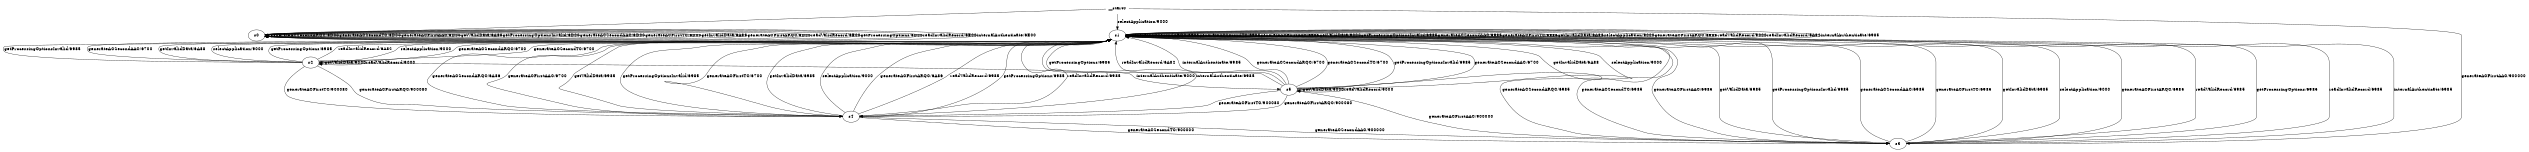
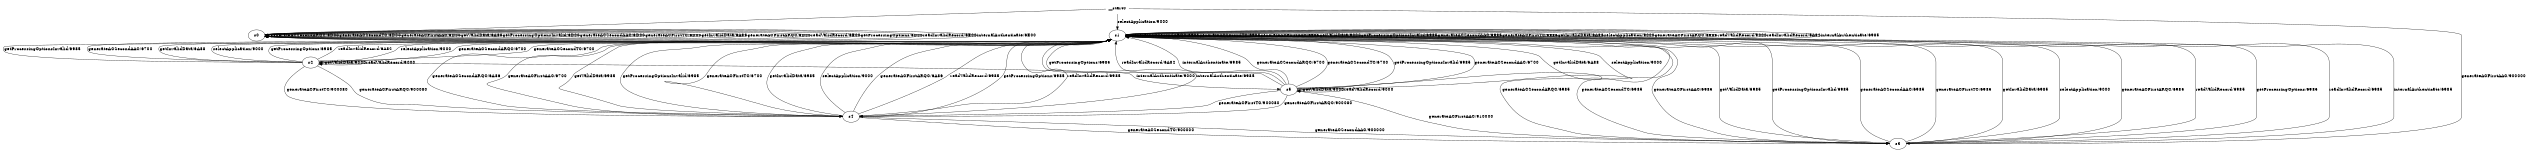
(1461, 117) -> (1461, 117)
